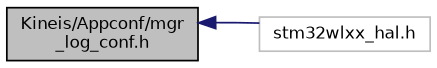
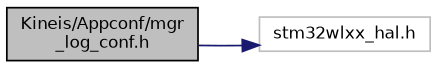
(238, 23) -> (220, 46)
